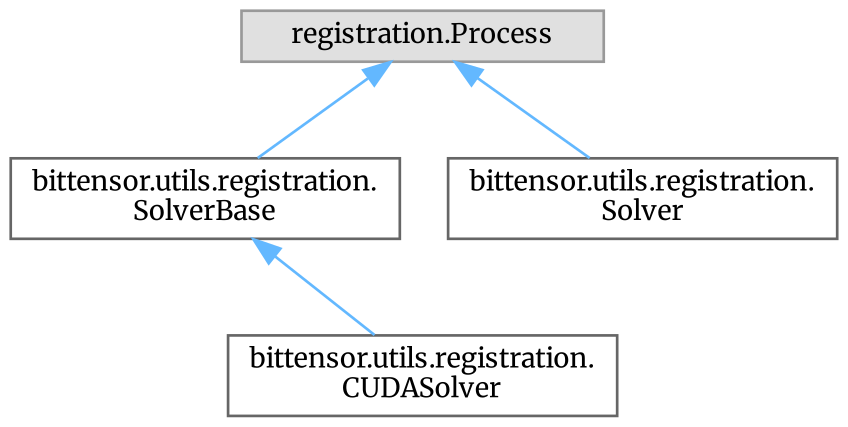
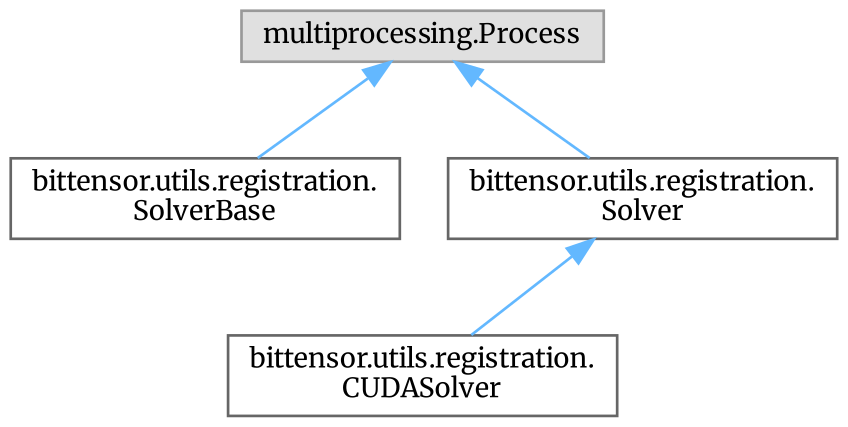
(423, 36) -> (423, 36)
(325, 296) -> (522, 296)
